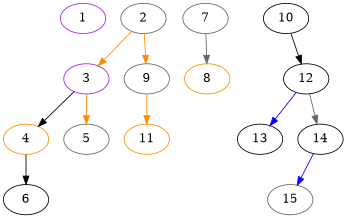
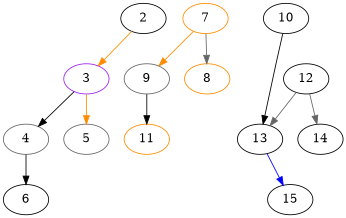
(83, 18) -> none
(143, 18) -> (143, 18)
(206, 18) -> (206, 18)
(145, 45) -> (179, 46)
(295, 45) -> (274, 75)
(147, 105) -> (147, 105)
(286, 106) -> (286, 106)
(26, 139) -> (26, 139)
(307, 166) -> (273, 166)
(290, 200) -> (290, 200)
